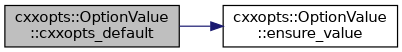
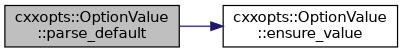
(92, 26) -> (92, 26)
